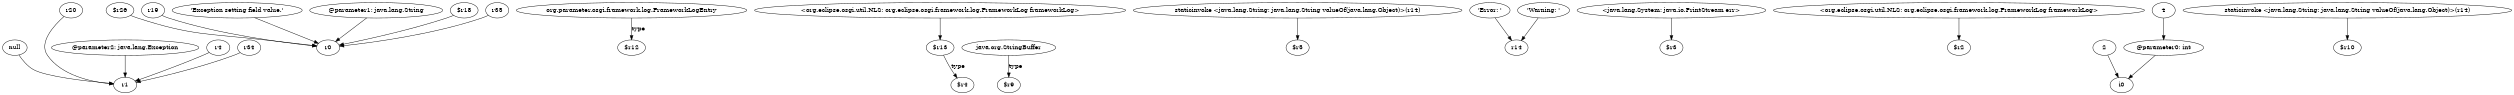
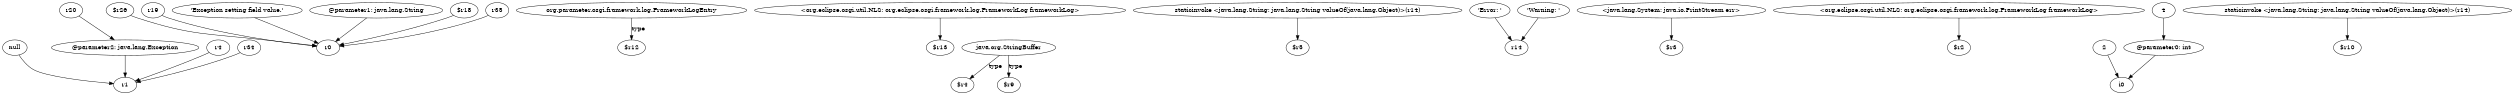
(56, 64) -> (95, 27)
(949, 65) -> (986, 66)
